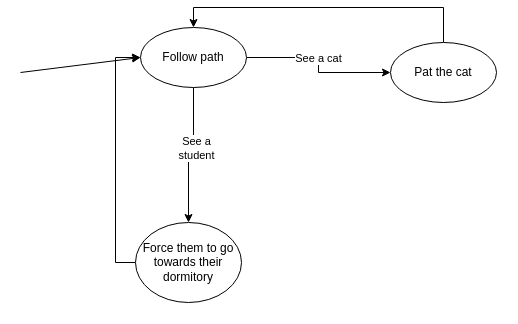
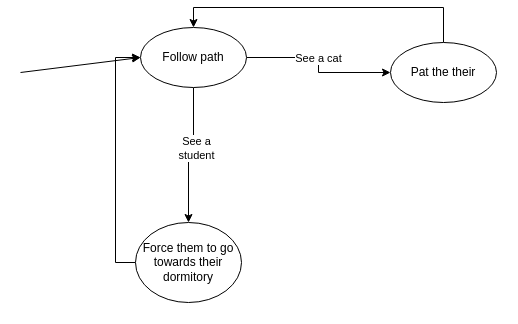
(444, 73) -> (444, 73)
